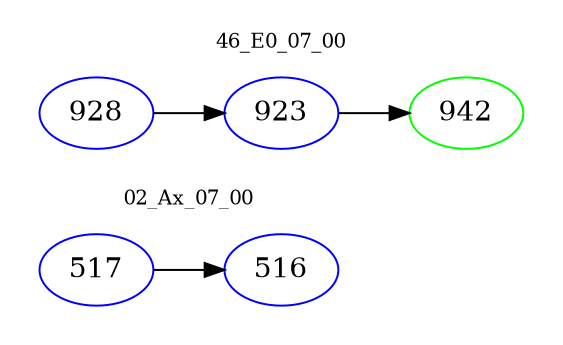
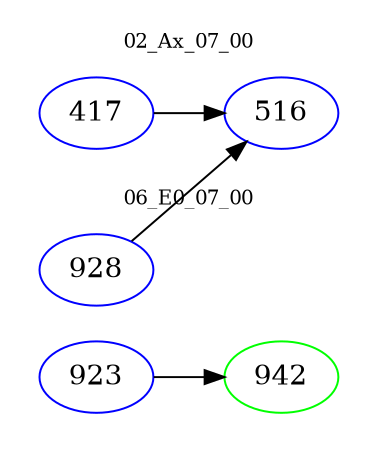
(281, 43) -> (189, 199)
(179, 113) -> (181, 198)
(96, 270) -> (96, 113)
